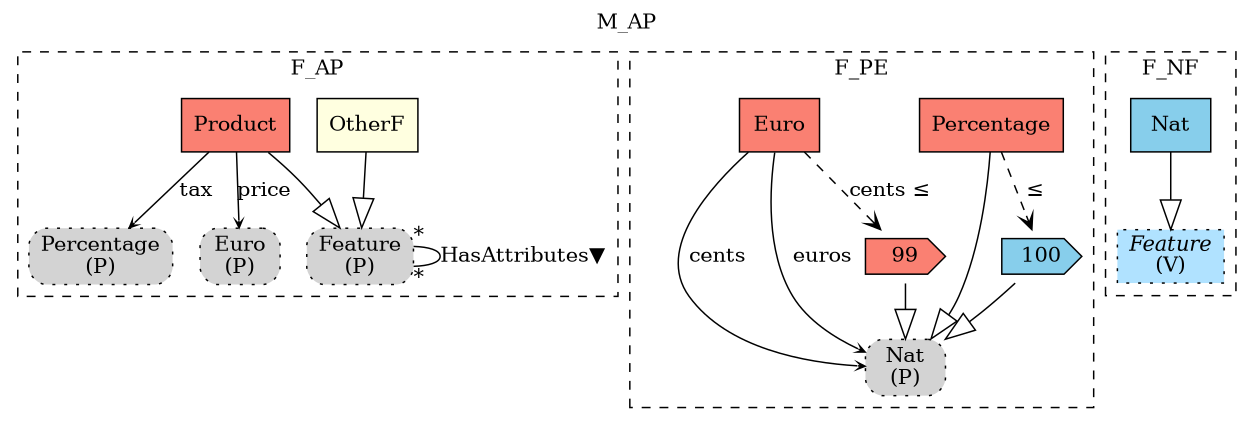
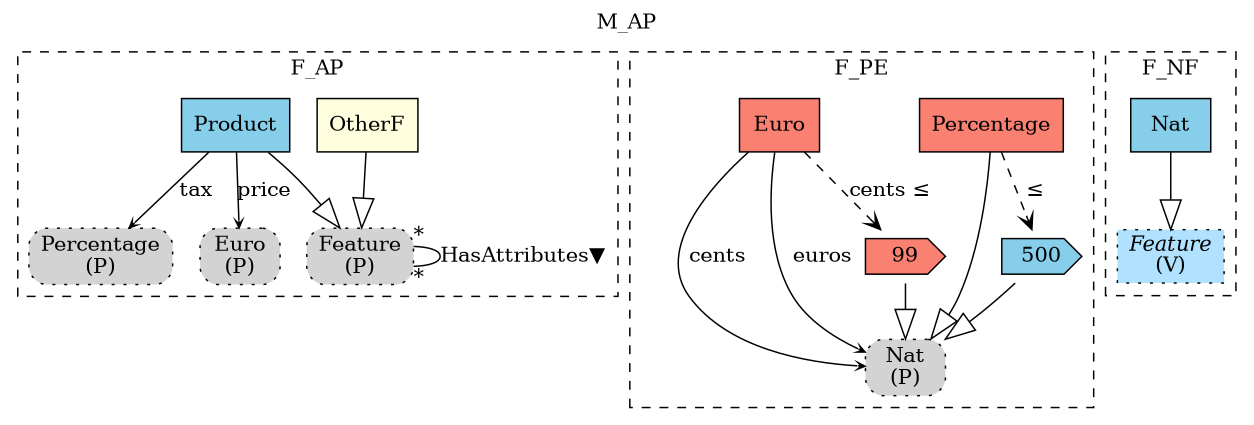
(236, 125) -> (236, 125)
(1042, 256) -> (1042, 256)
